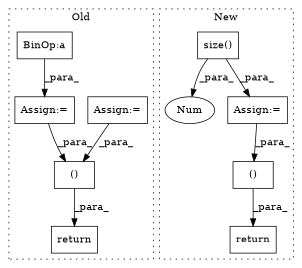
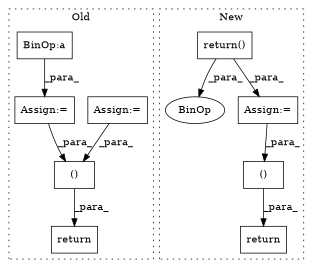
(218, 45) -> (225, 45)
(190, 110) -> (195, 110)
